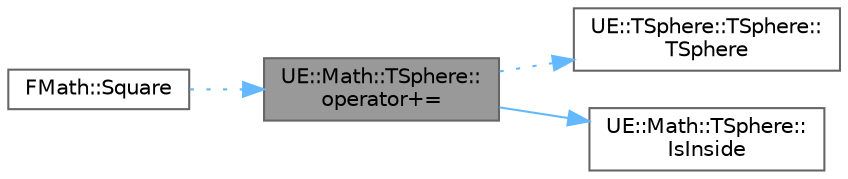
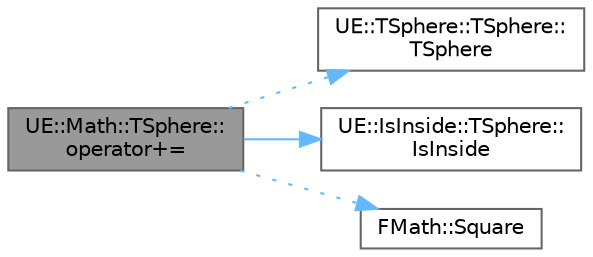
(216, 89) -> (299, 187)
(707, 139) -> (451, 139)
